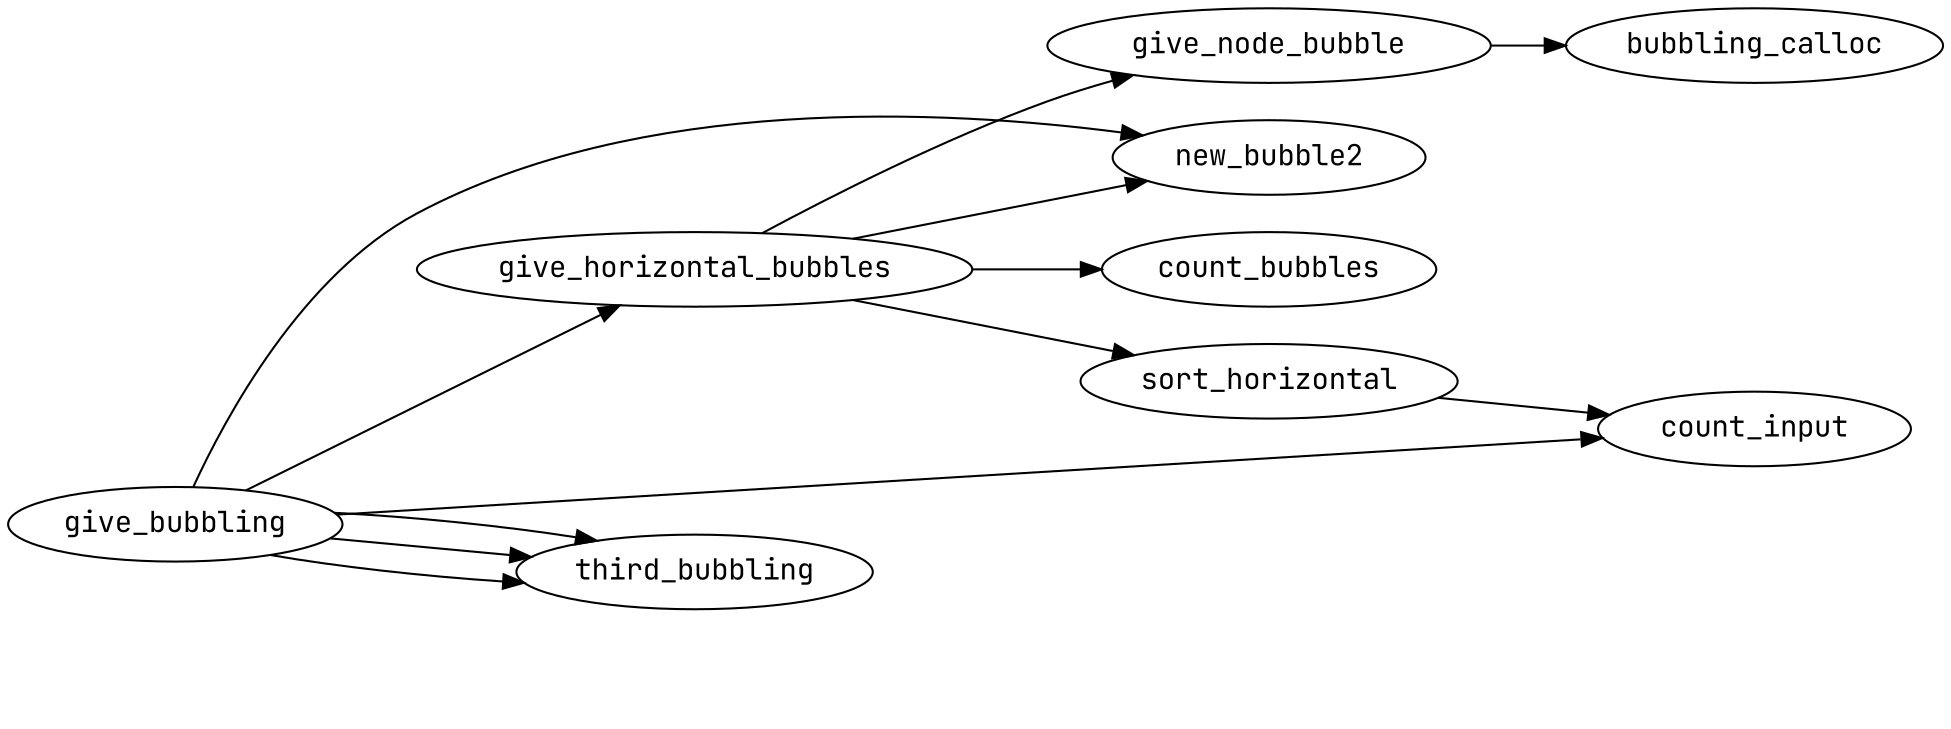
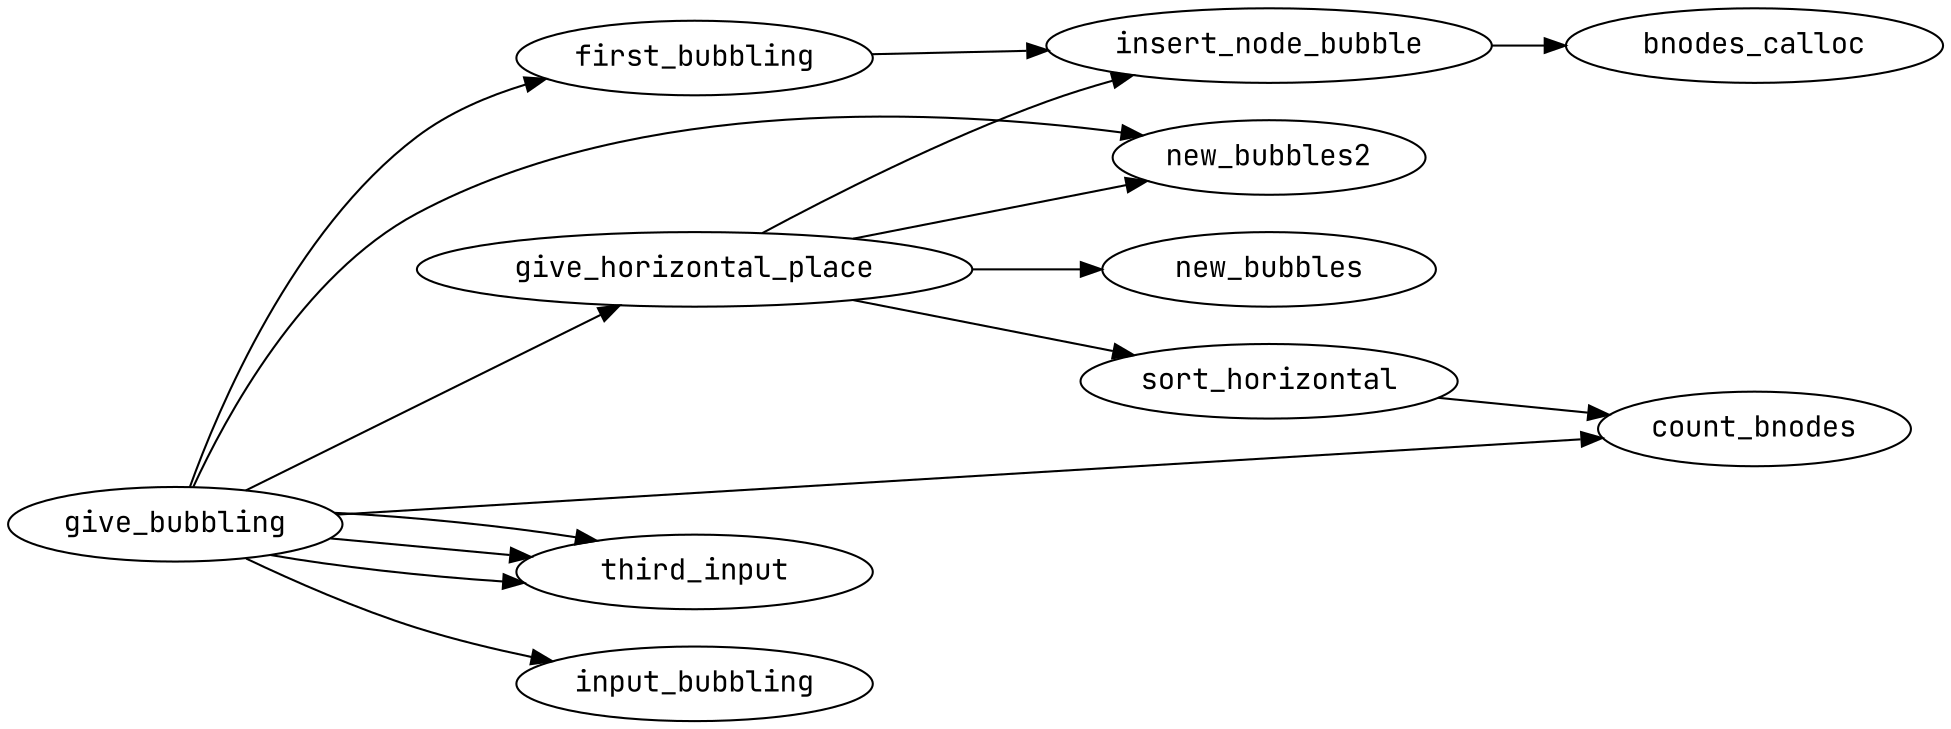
(1269, 46) -> (1269, 46)
(1754, 46) -> (1754, 46)
none -> (695, 58)
(1269, 157) -> (1269, 157)
(695, 269) -> (695, 269)
(1269, 269) -> (1269, 269)
(1754, 429) -> (1754, 429)
(695, 572) -> (695, 572)
none -> (695, 684)
